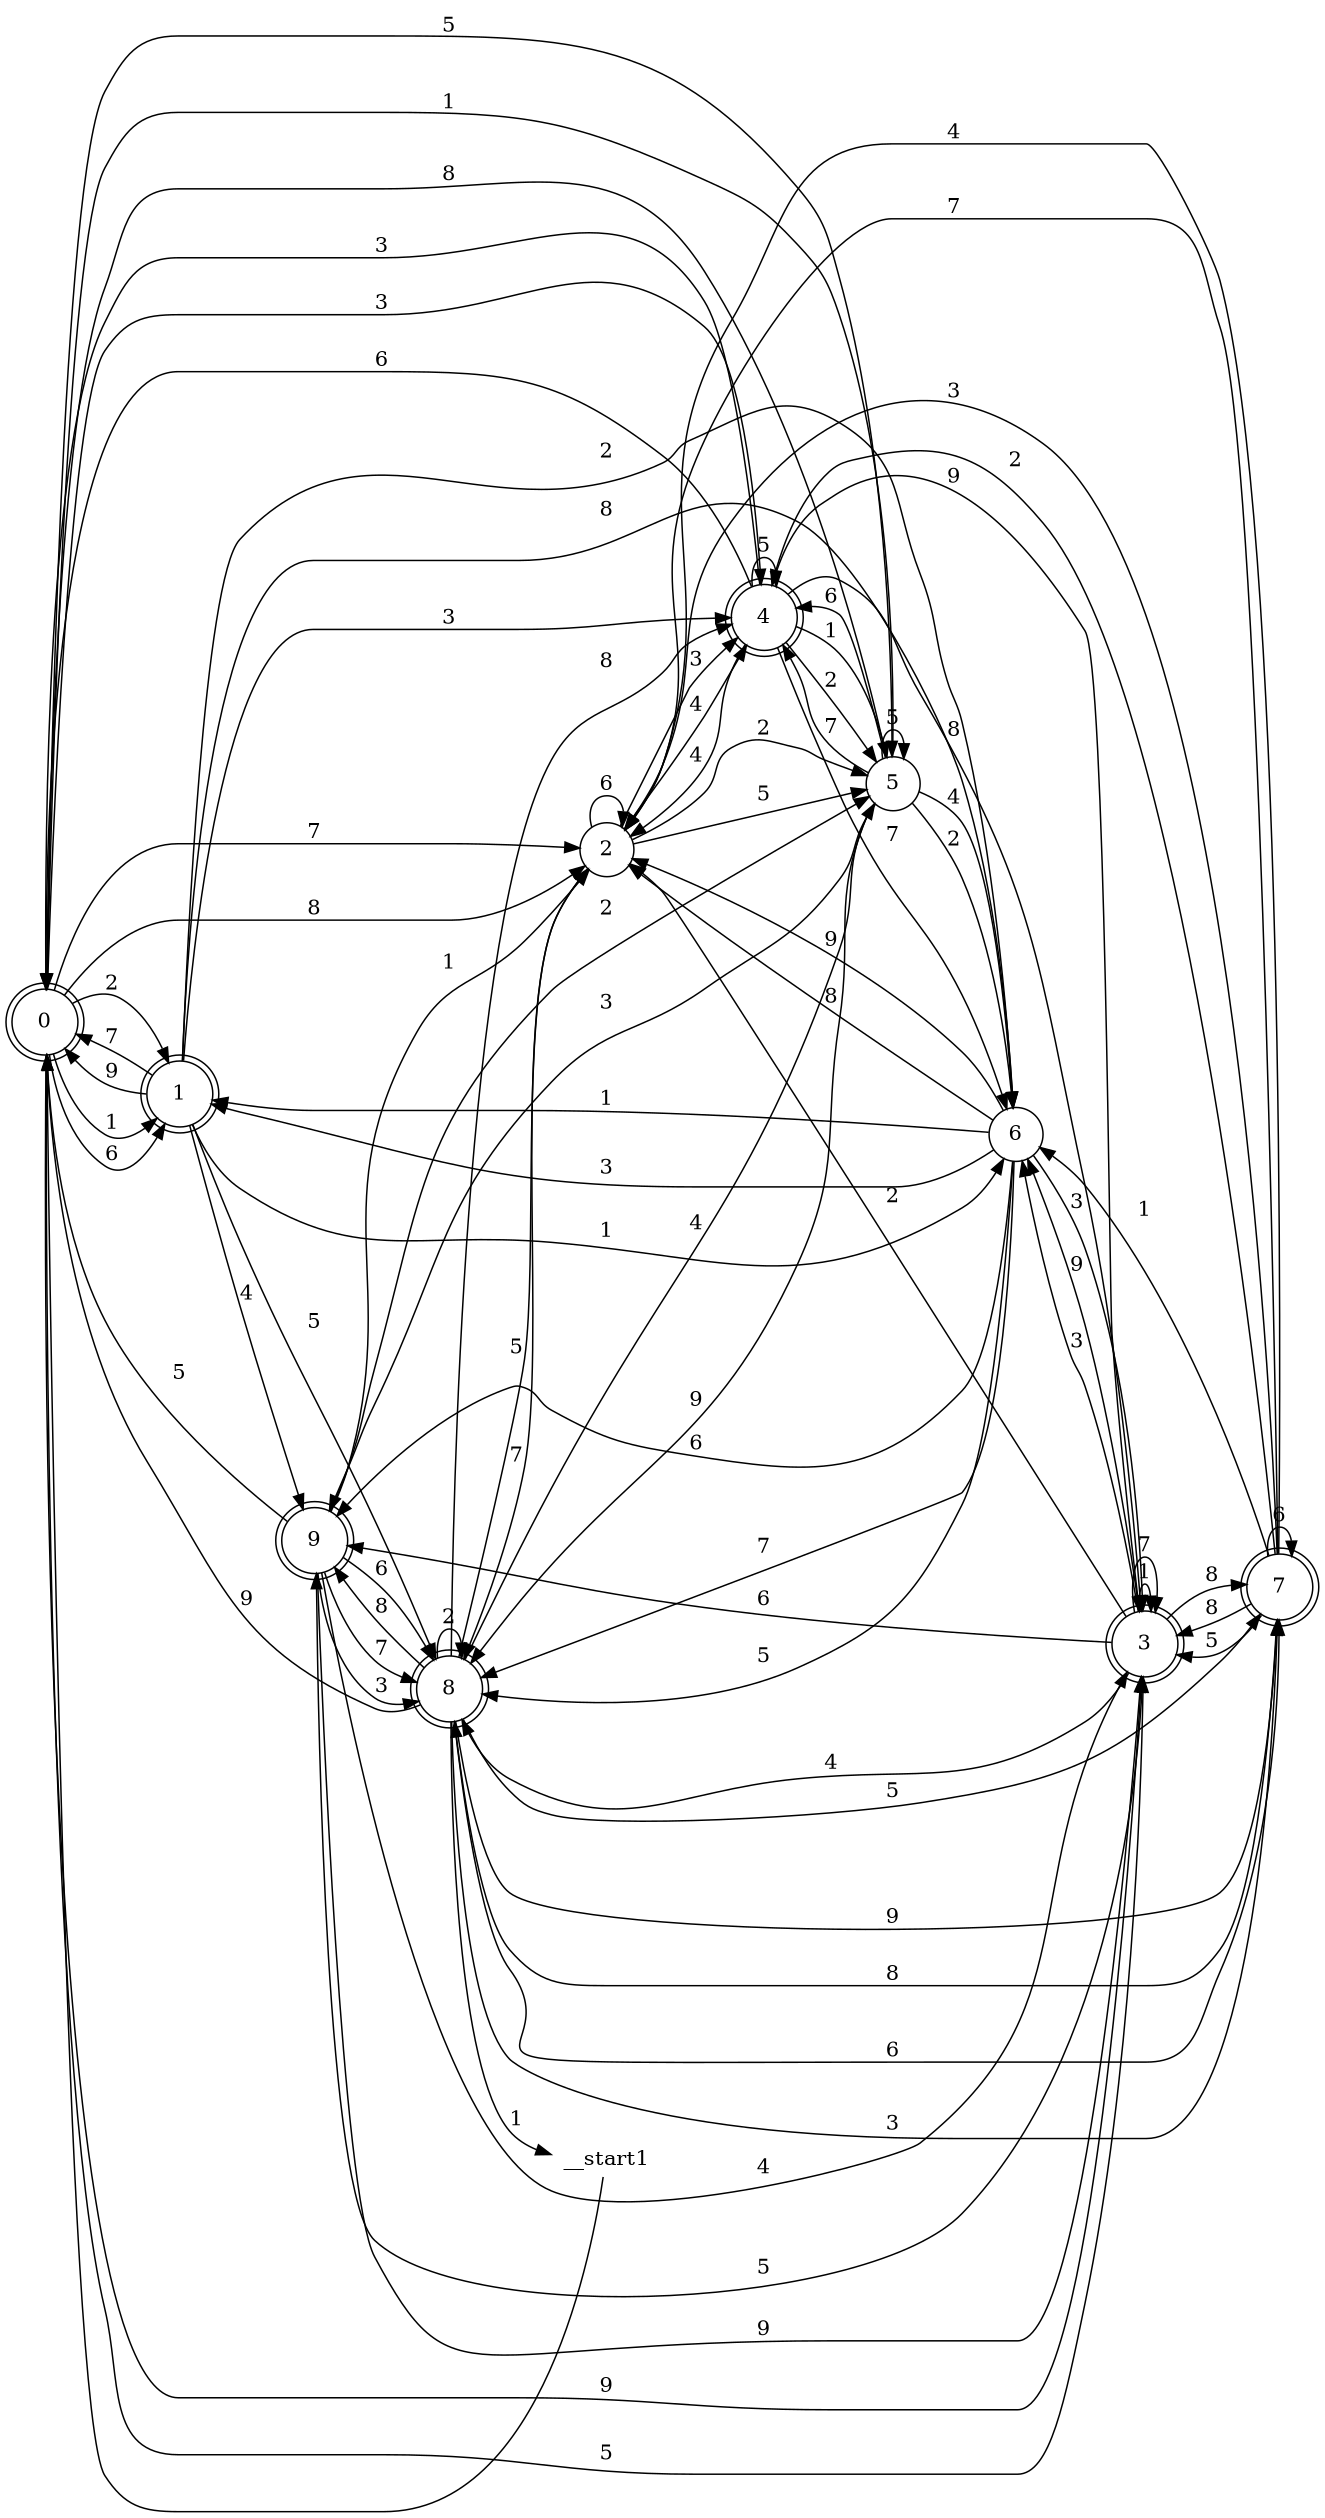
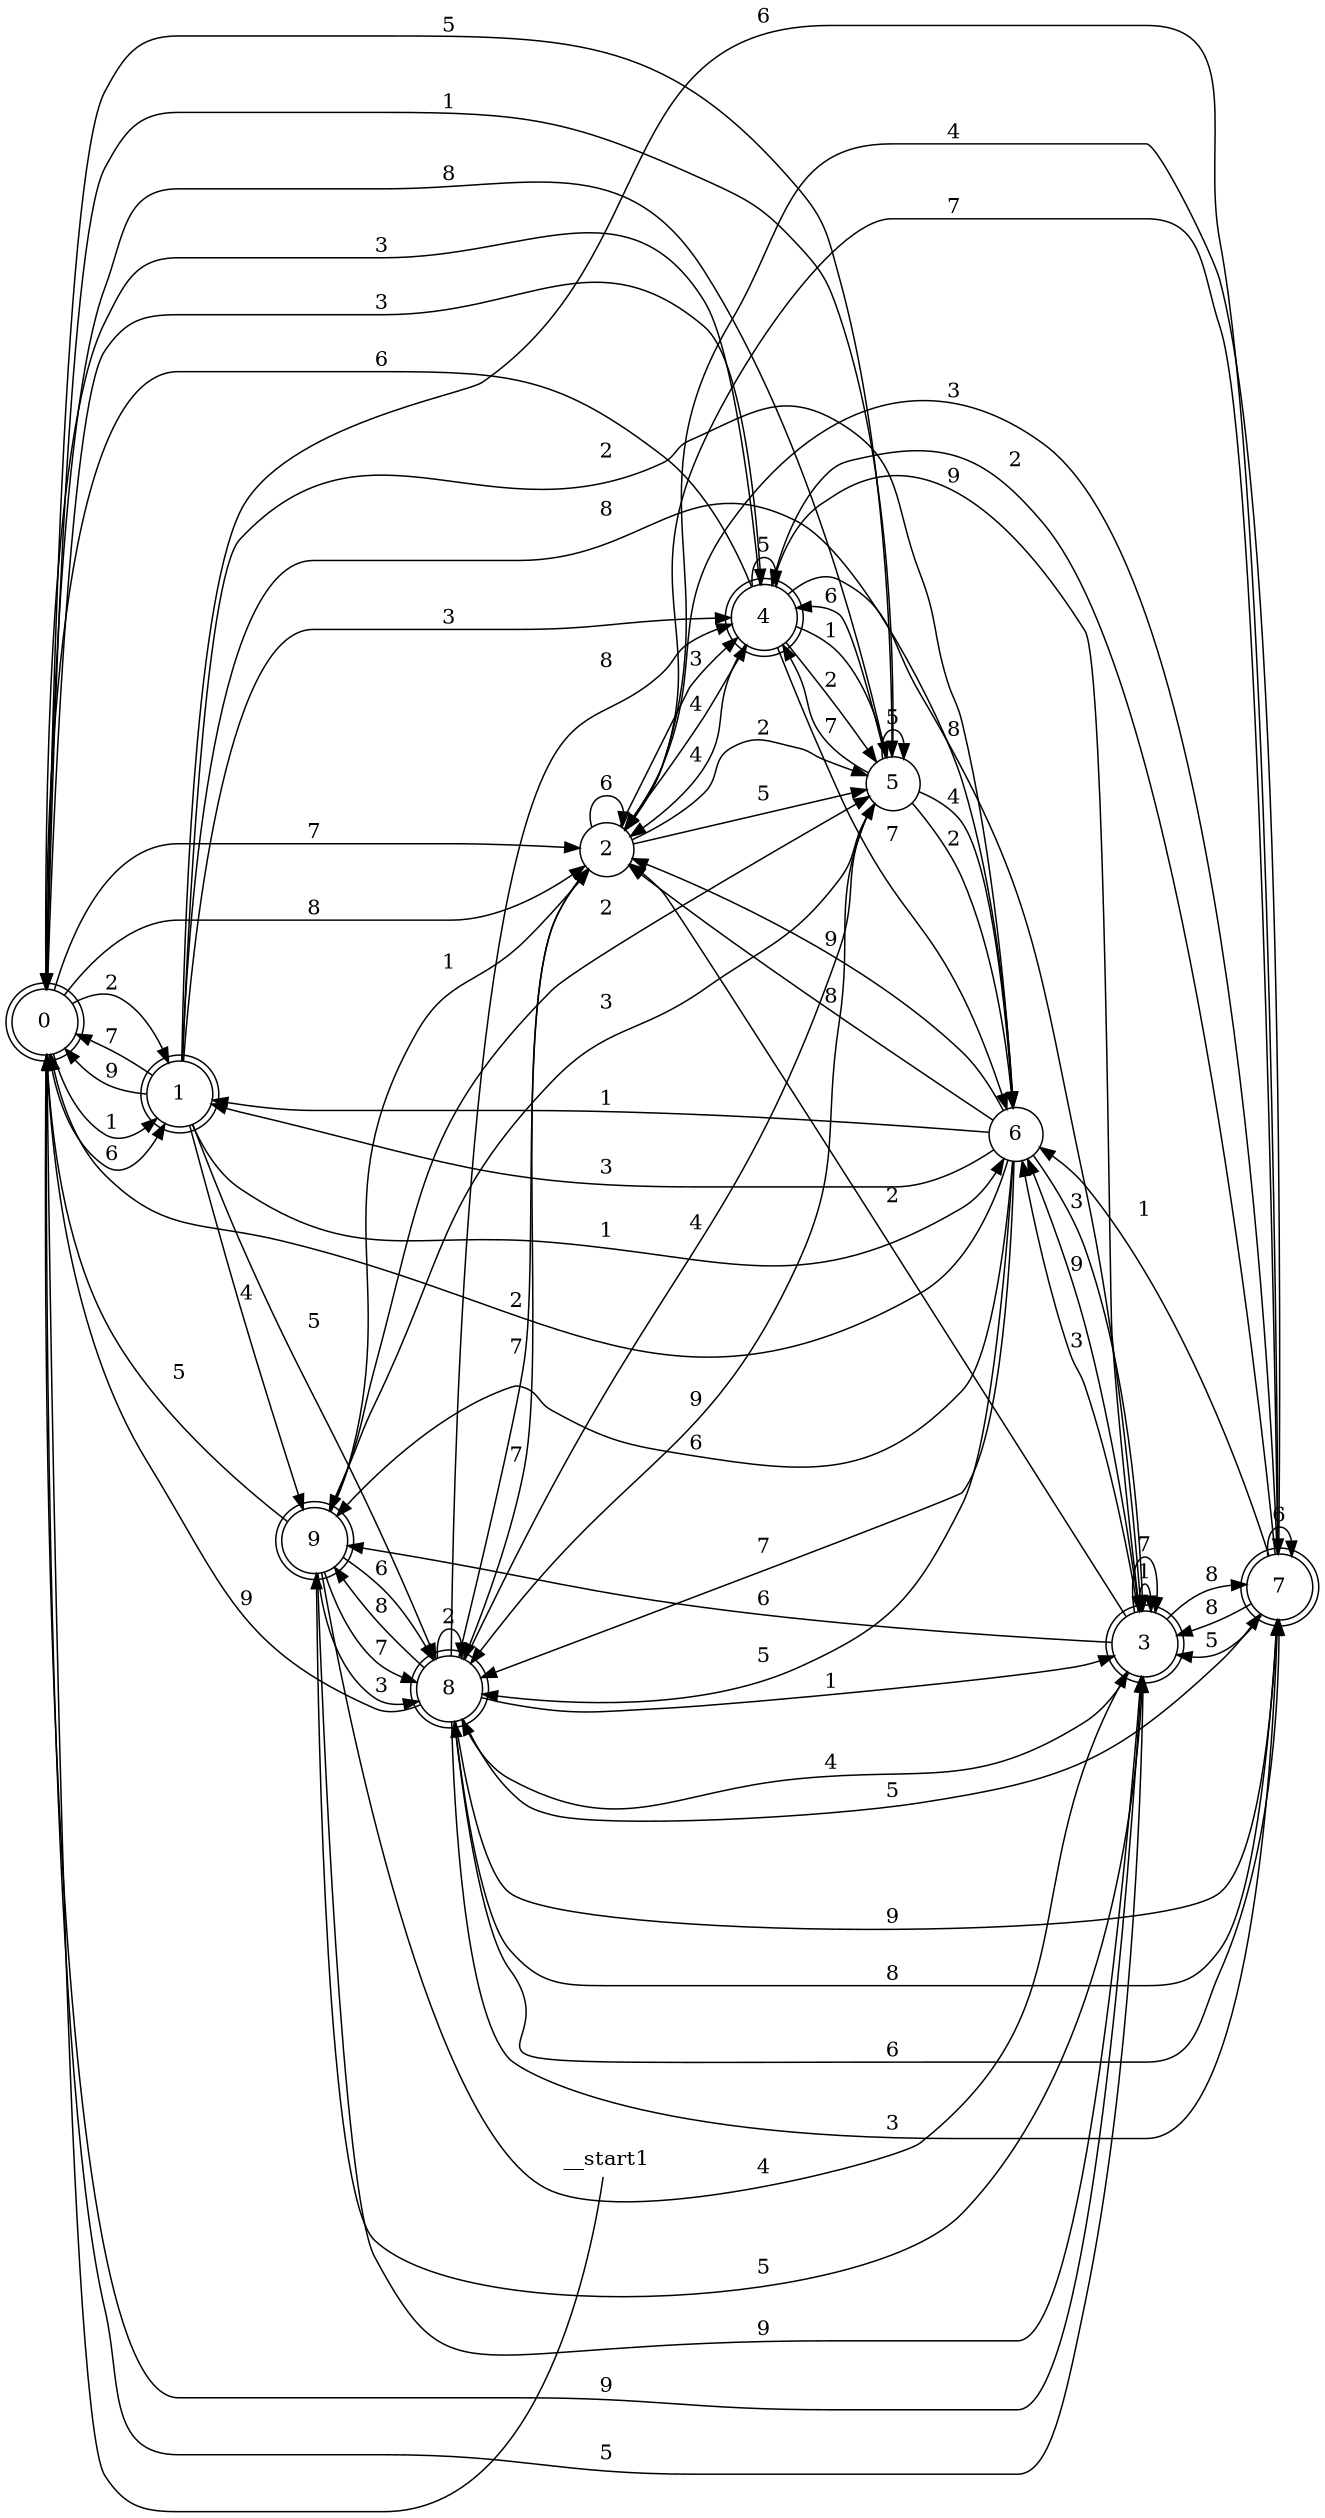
none -> (1086, 25)
none -> (556, 1329)
(517, 1348) -> (517, 1348)
(463, 1958) -> (791, 1698)
